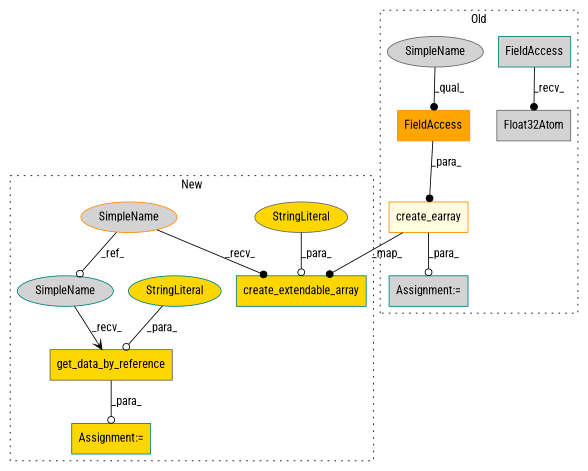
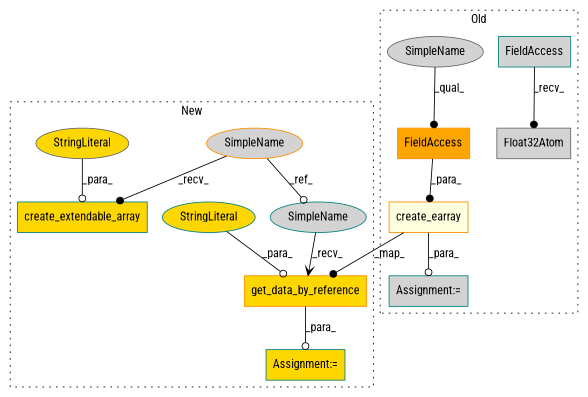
(368, 252) -> (367, 254)
(111, 365) -> (306, 291)
